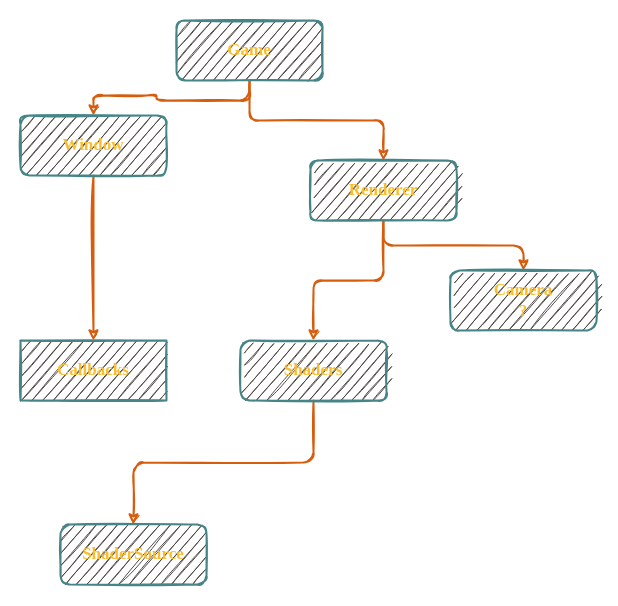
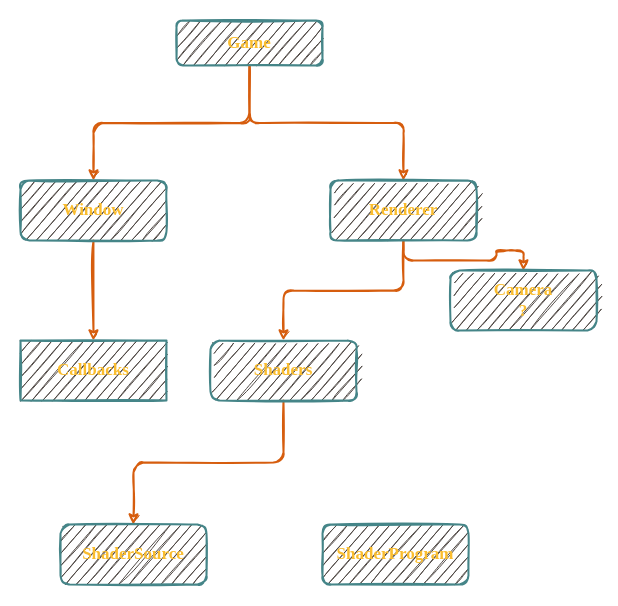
(250, 51) -> (250, 43)
(94, 146) -> (94, 211)
(384, 191) -> (404, 211)
(314, 371) -> (284, 371)
none -> (396, 555)
